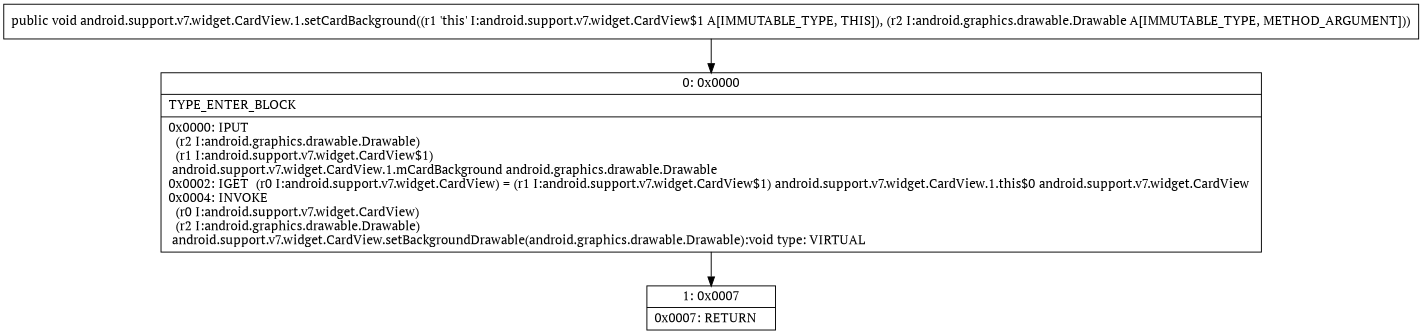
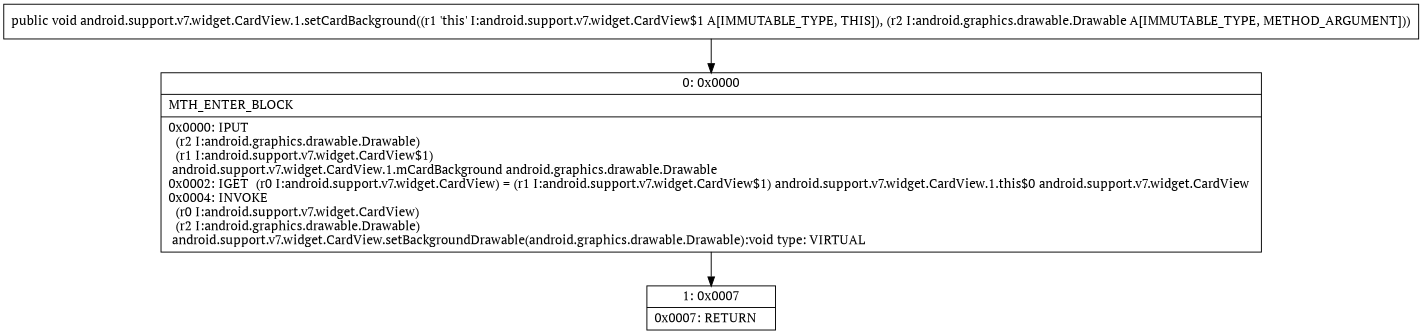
(232, 105) -> (231, 105)
